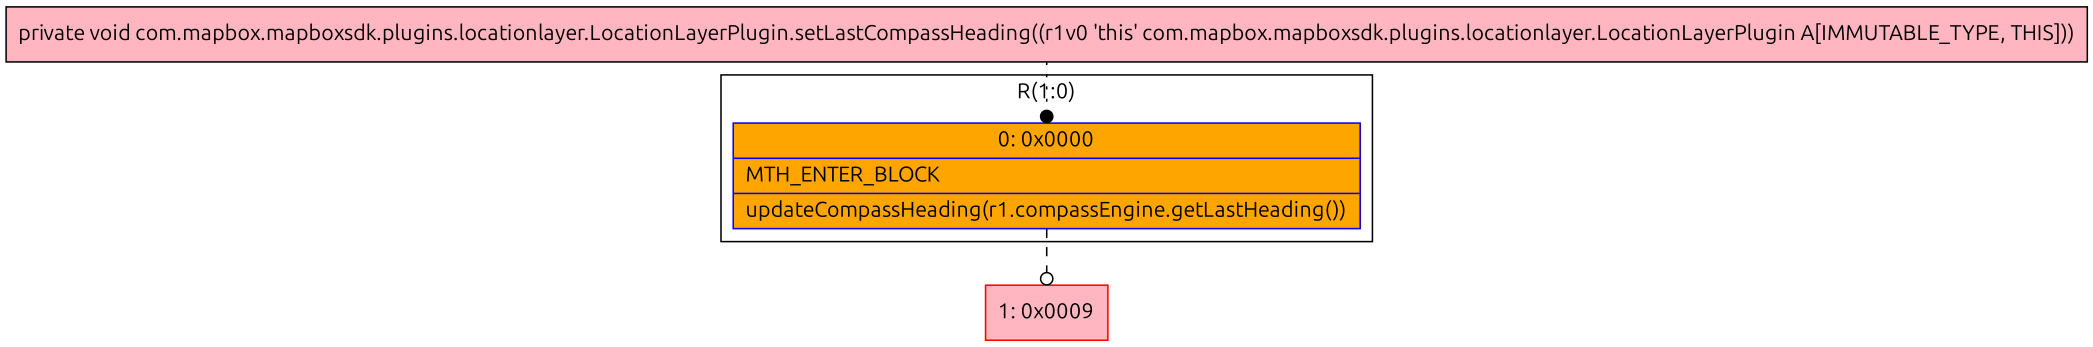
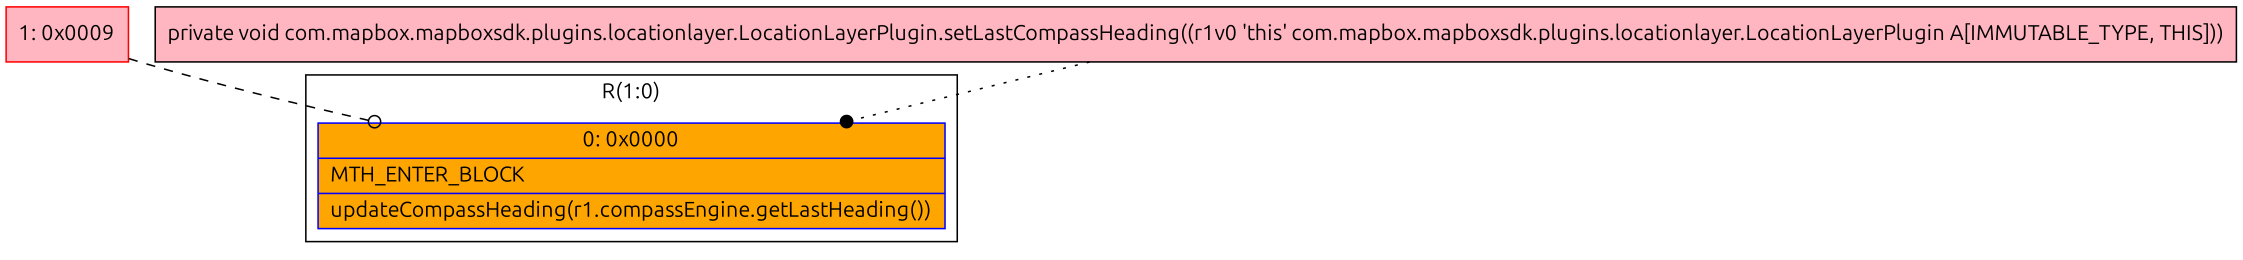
(1047, 252) -> (248, 91)
